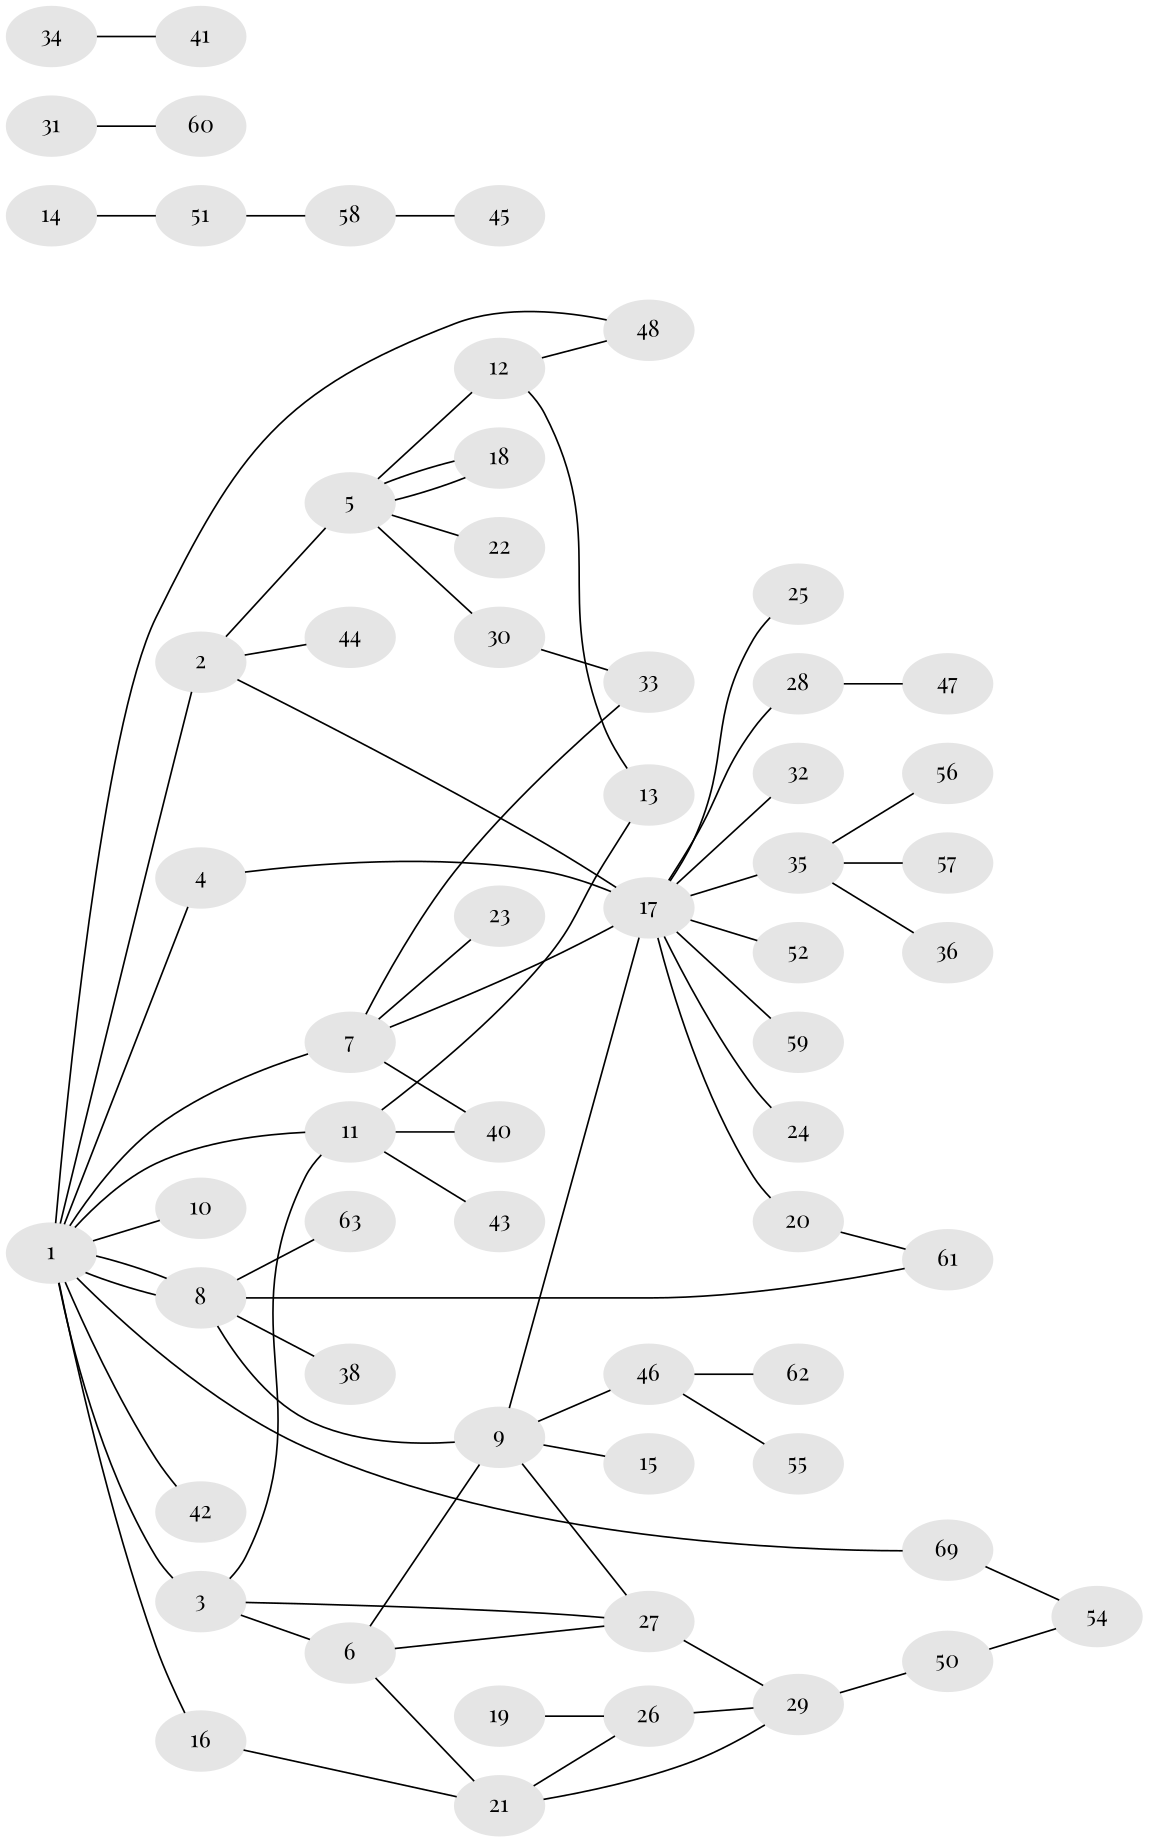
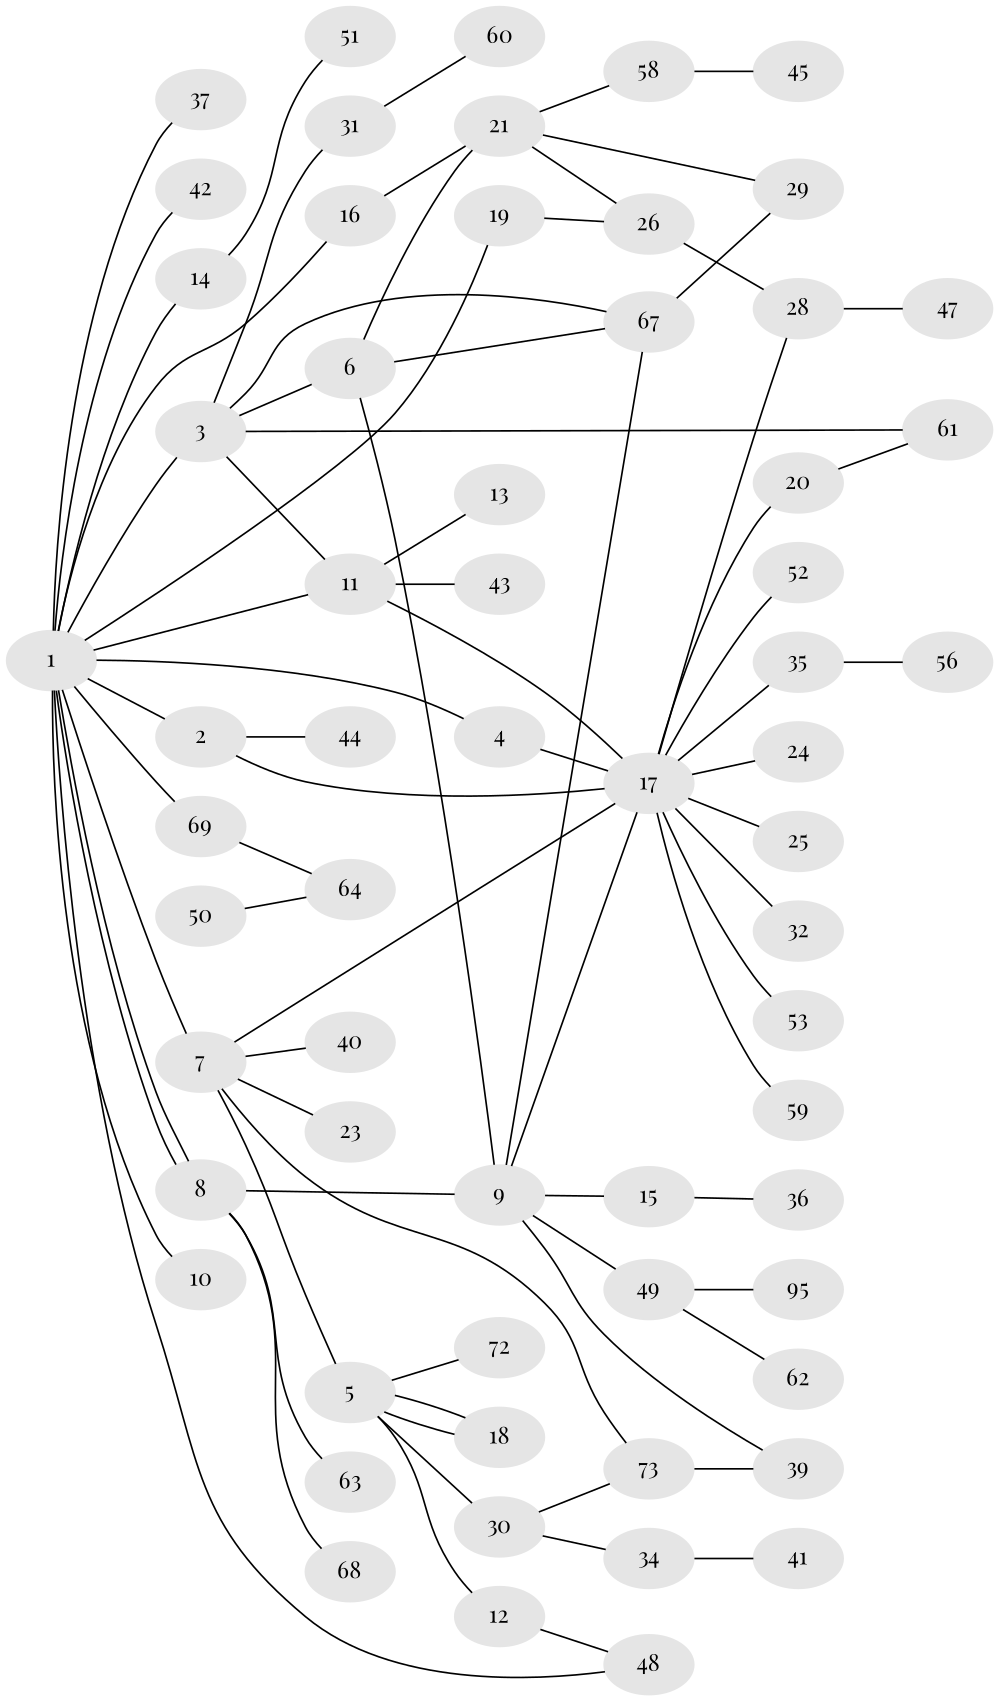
none -> (201, 100)
(276, 216) -> (574, 99)
none -> (263, 273)
none -> (108, 445)
none -> (323, 476)
(500, 548) -> (500, 1348)
(579, 579) -> none
(276, 582) -> (279, 1226)
(649, 682) -> (649, 1469)
(948, 863) -> none
(873, 908) -> (724, 1198)
none -> (798, 1021)
(425, 1132) -> (511, 670)
(576, 1298) -> (574, 431)
(350, 1374) -> (350, 1572)
(649, 1374) -> (649, 1290)
(798, 1464) -> (798, 1290)
none -> (798, 1469)
none -> (574, 1543)
(1097, 1617) -> (350, 890)
(649, 1622) -> (649, 322)
(873, 1683) -> none
(724, 1710) -> (726, 268)
